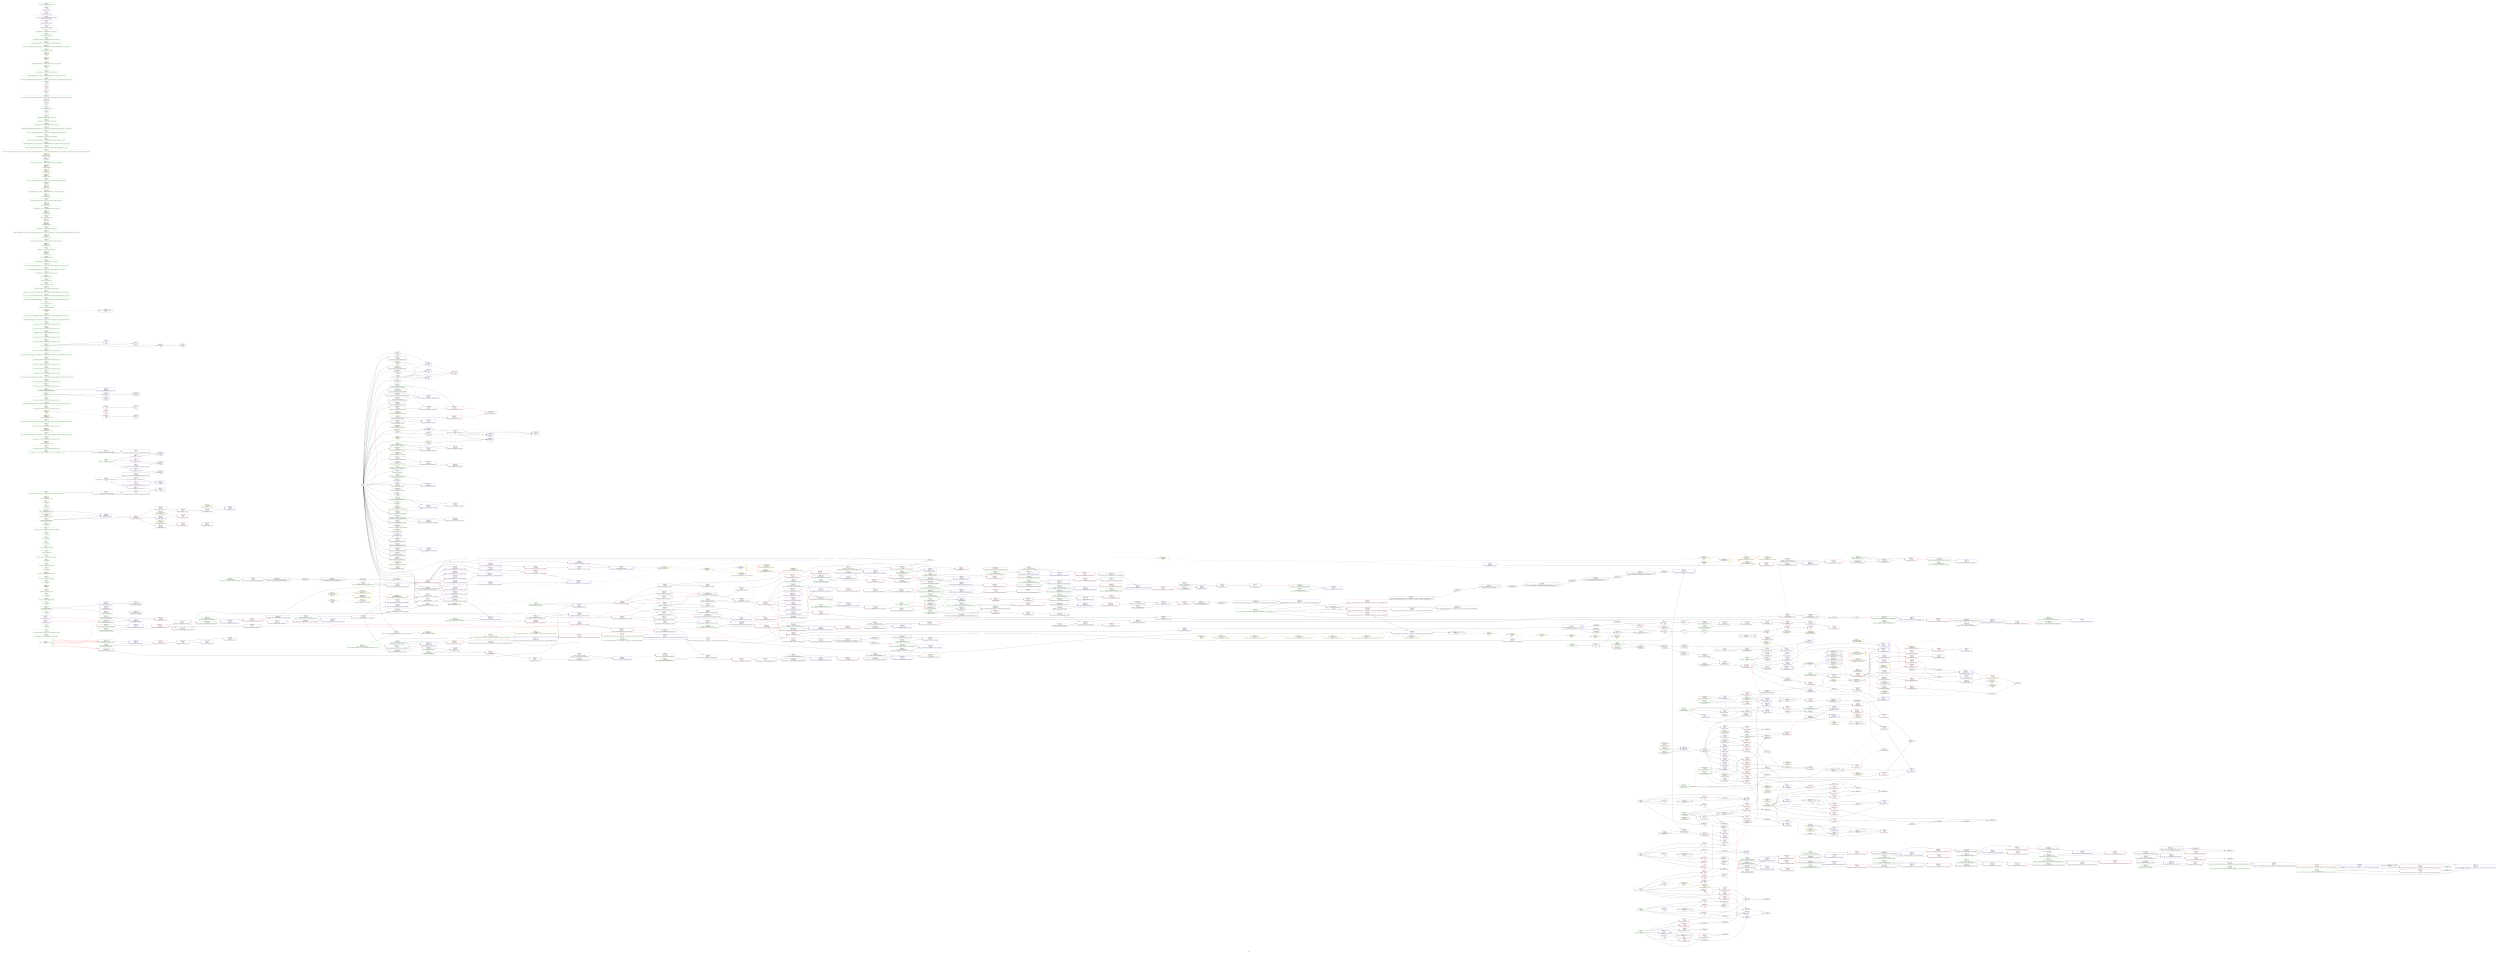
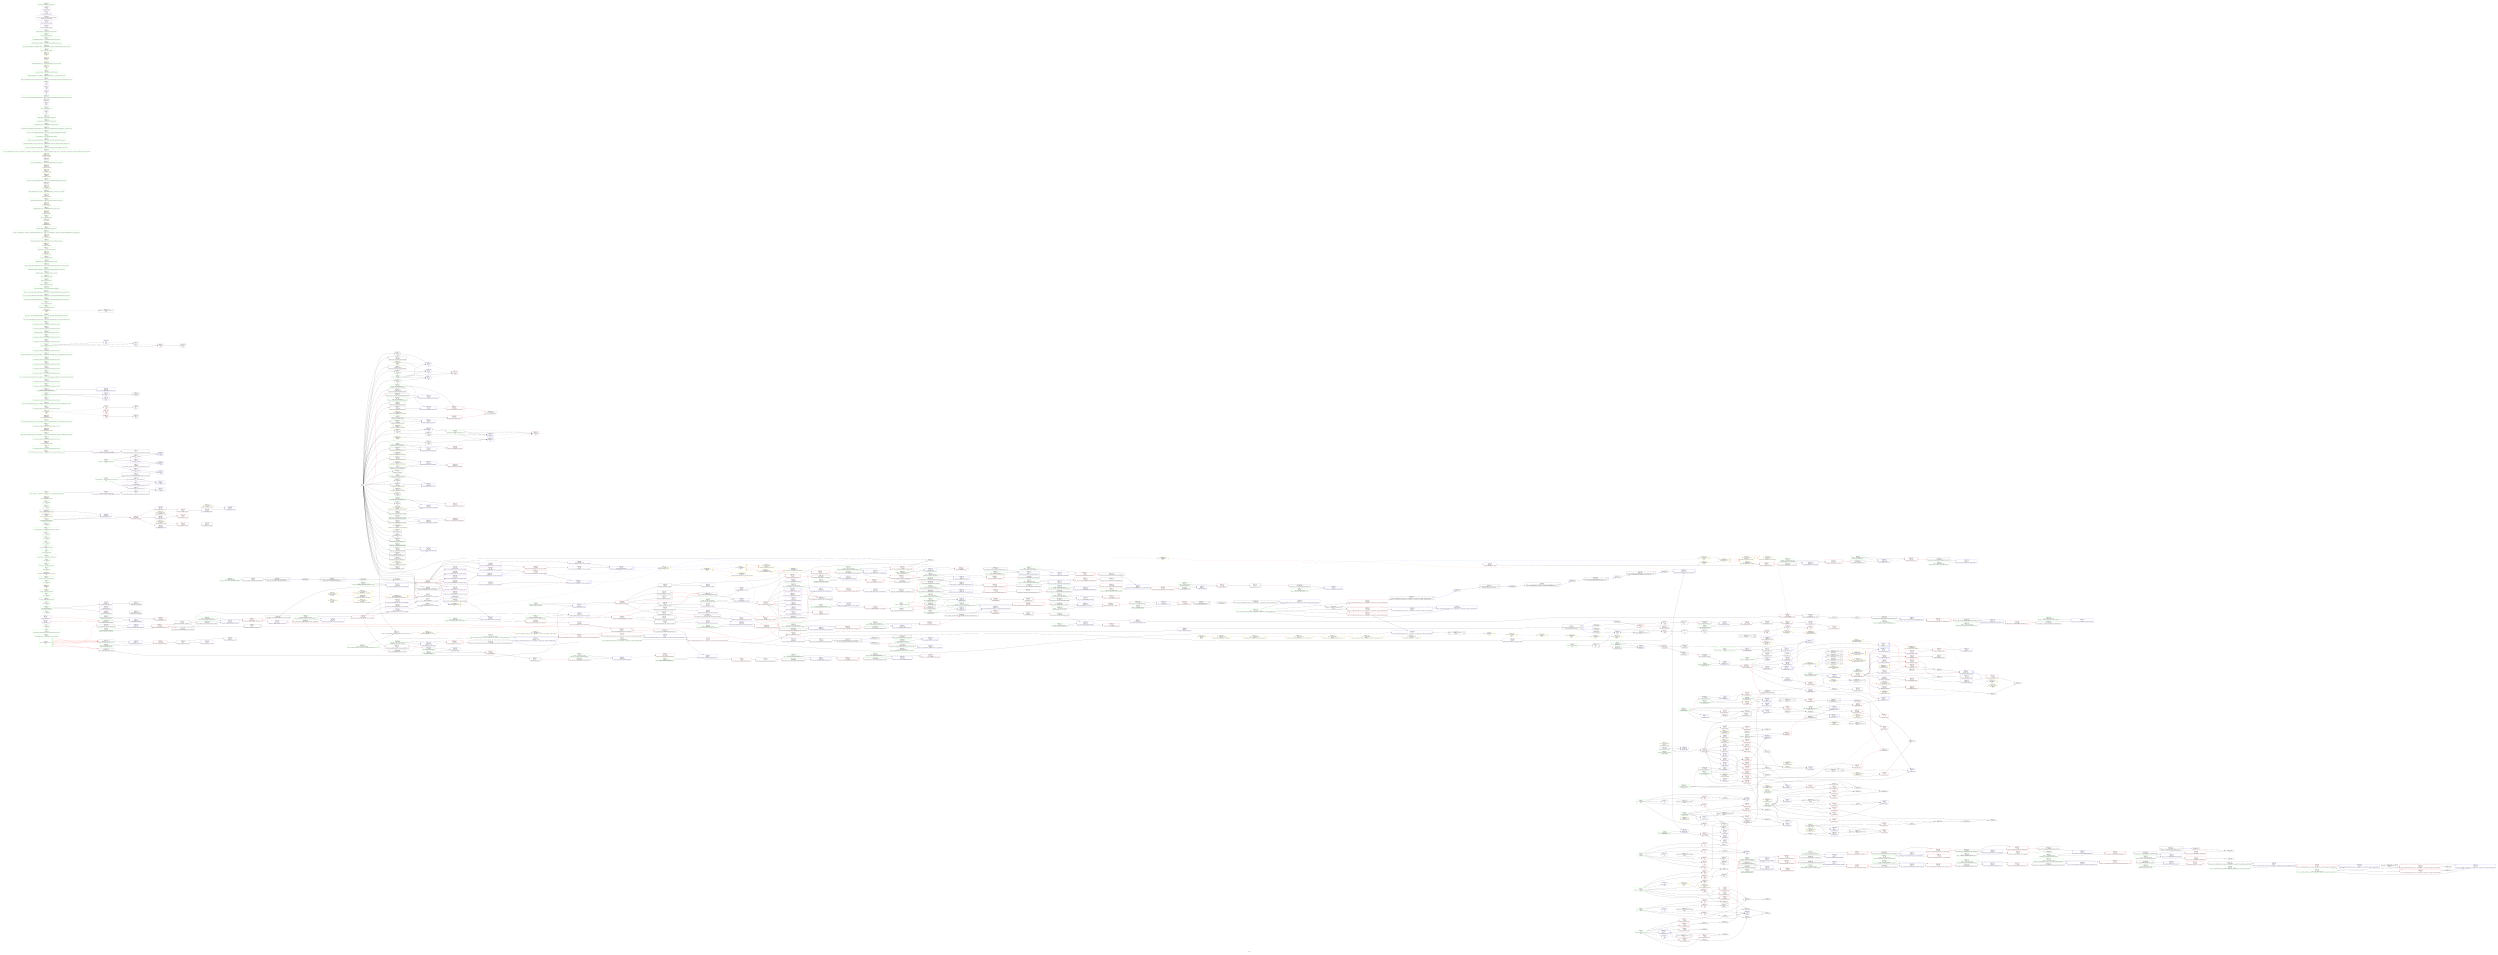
(1164, 618) -> none
none -> (1884, 824)
